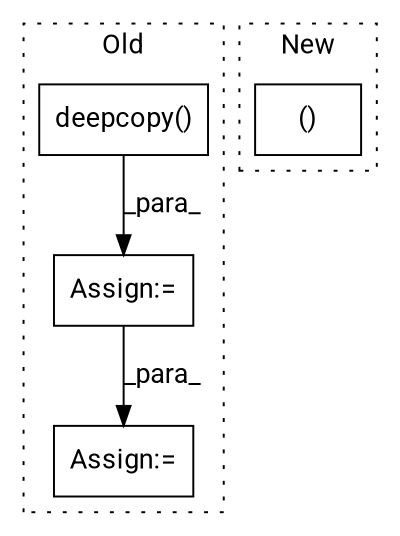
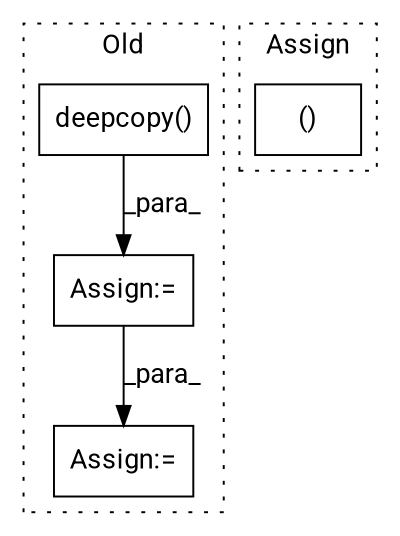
(308, 46) -> (308, 46)
